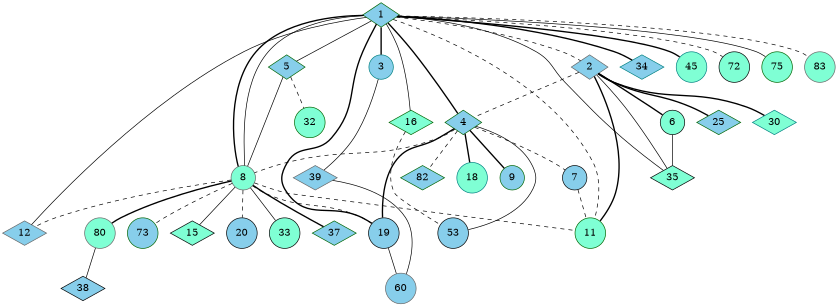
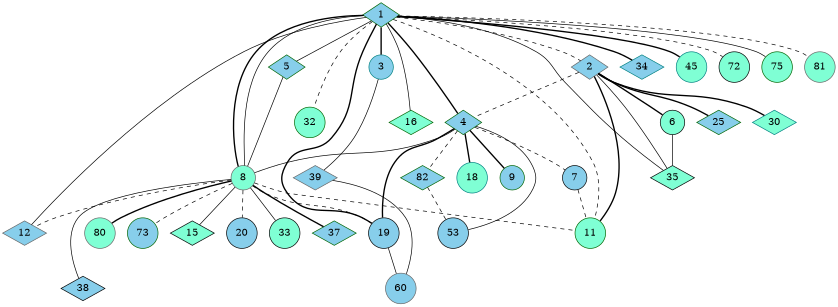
(820, 67) -> (820, 67)
(297, 92) -> (335, 59)
(356, 153) -> (356, 153)
(393, 189) -> (437, 203)
(91, 263) -> (81, 216)
